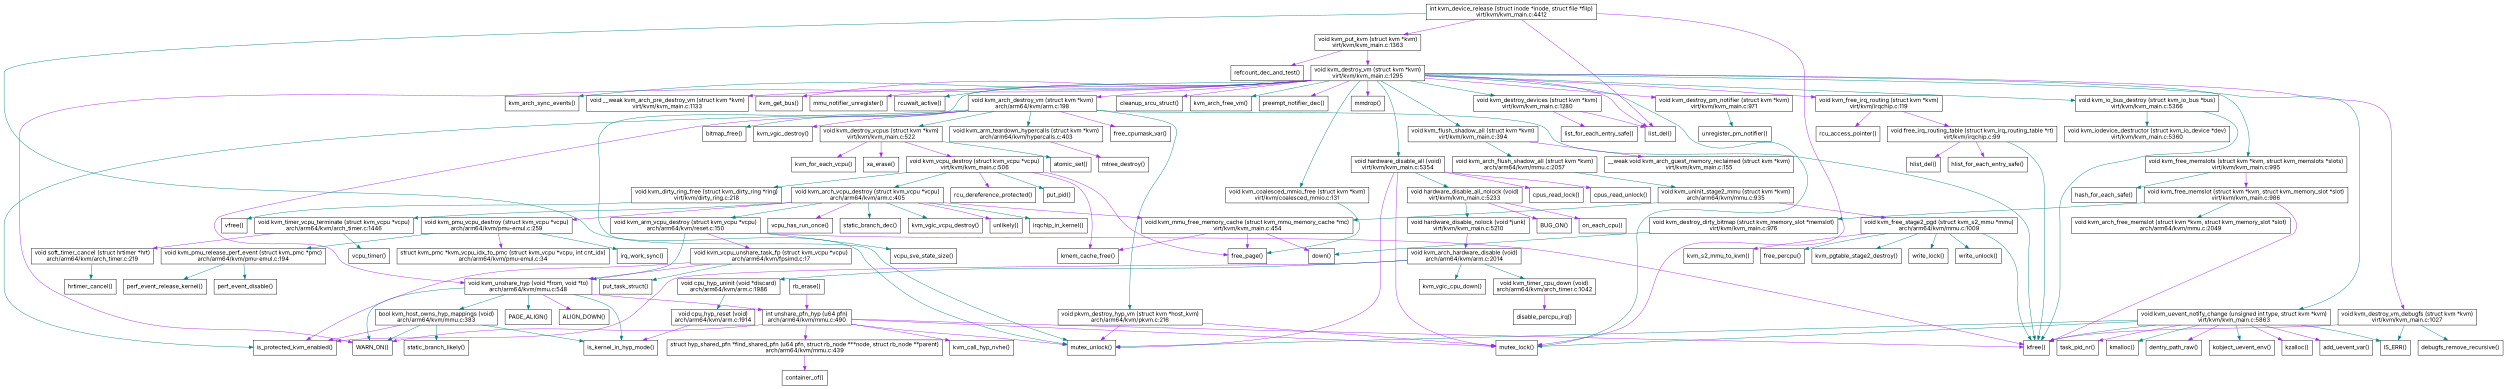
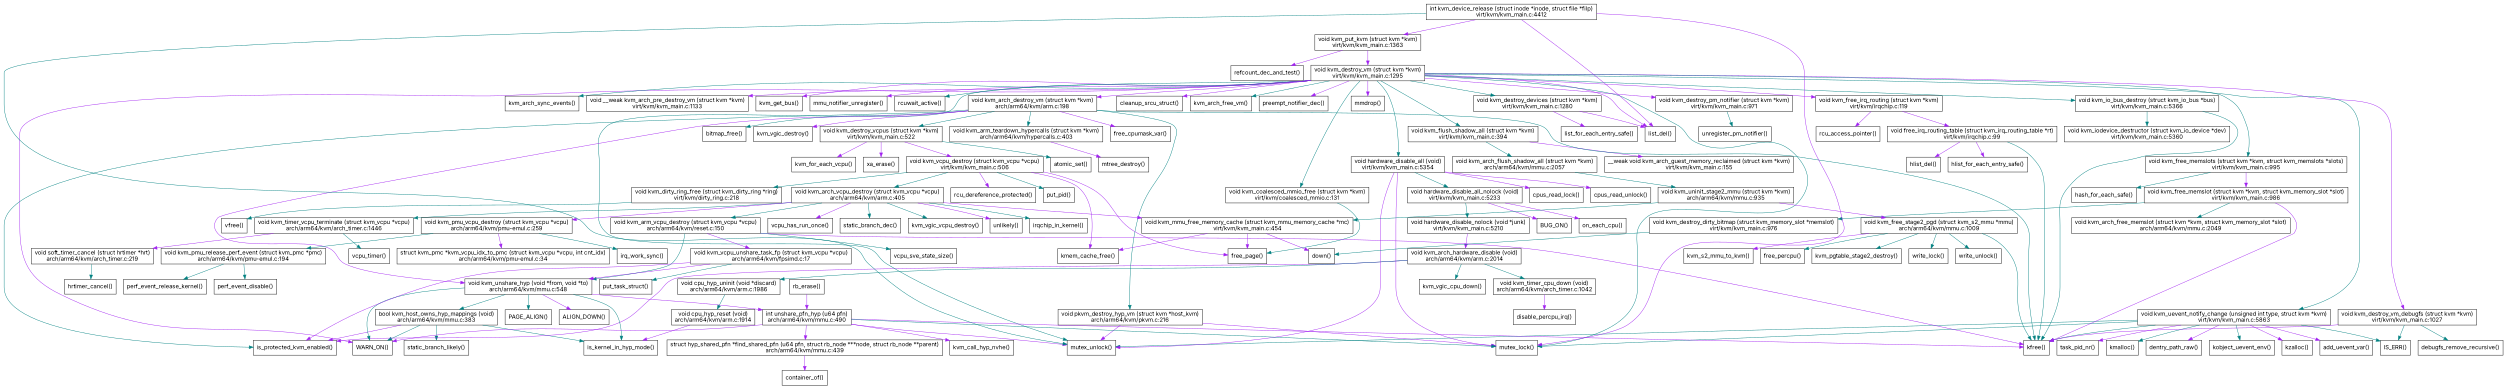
(1171, 333) -> (1171, 333)
